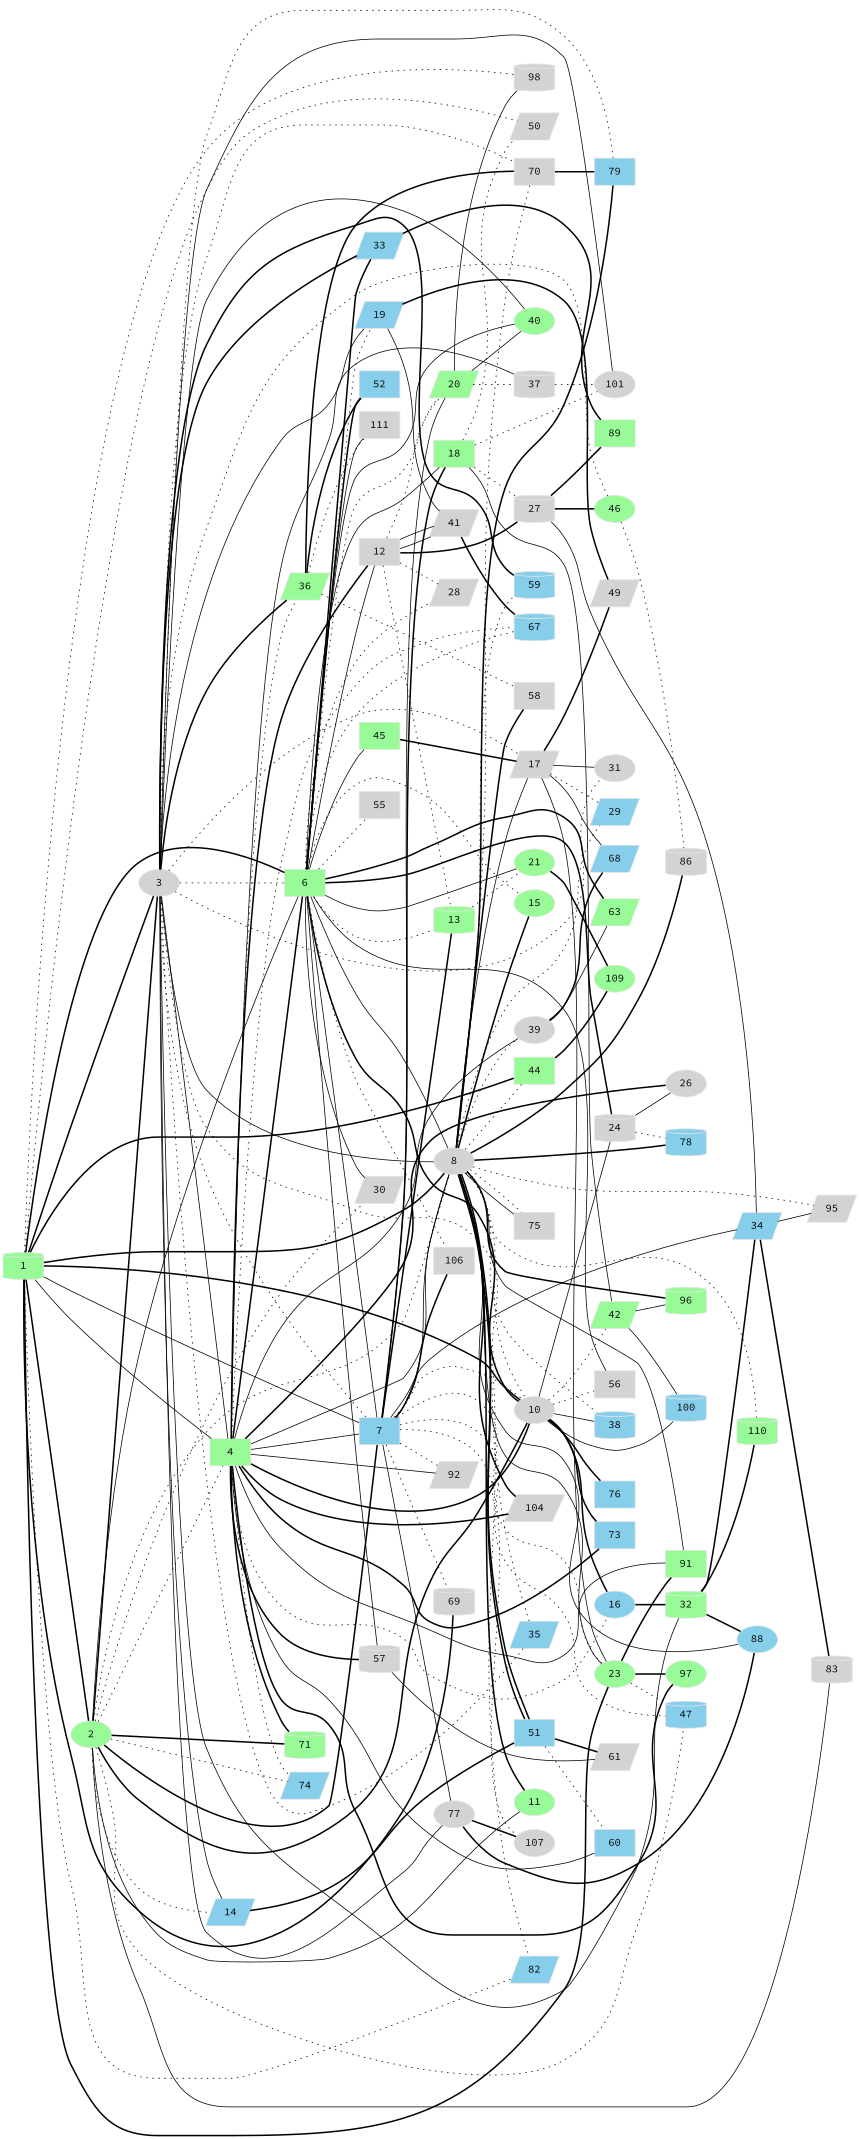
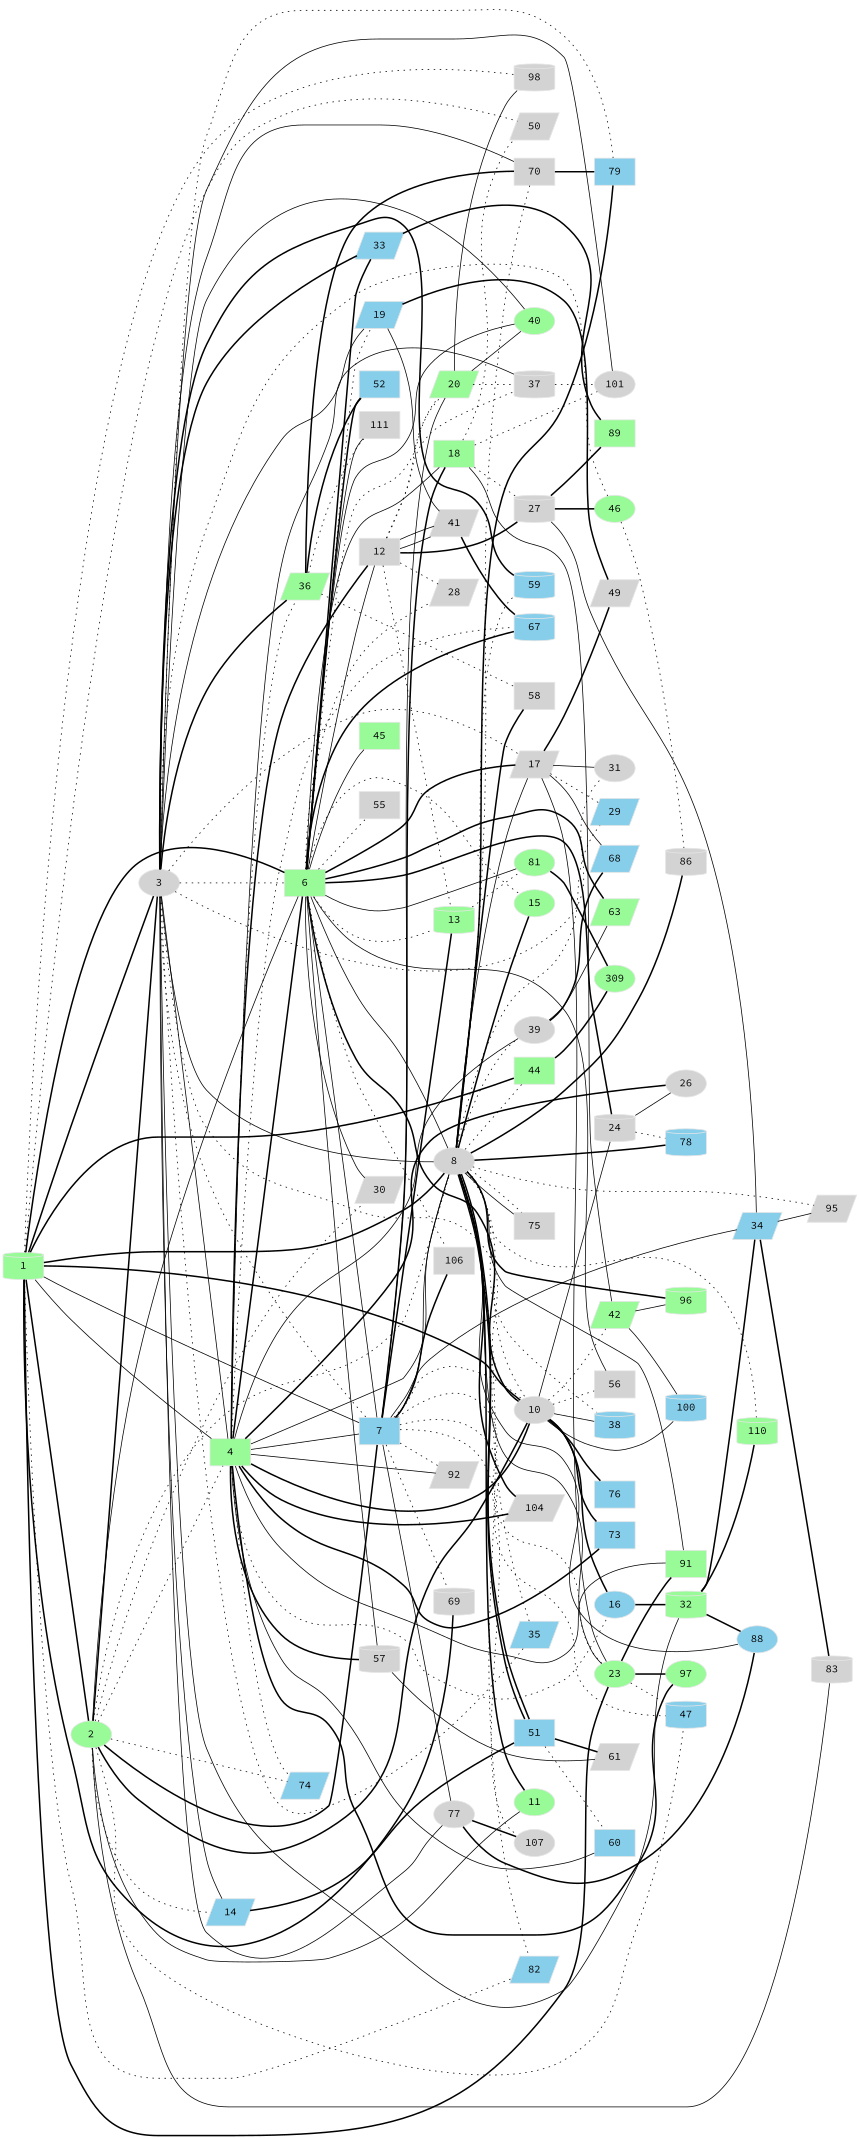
(192, 315) -> (192, 315)
none -> (439, 427)
(362, 709) -> (362, 709)
(458, 750) -> (416, 807)
(534, 863) -> (534, 863)
(615, 979) -> (615, 979)
(305, 1745) -> none
